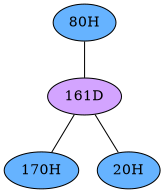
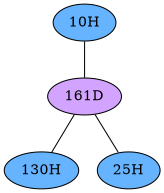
(85, 23) -> (85, 23)
(41, 170) -> (41, 170)
(129, 170) -> (129, 170)
